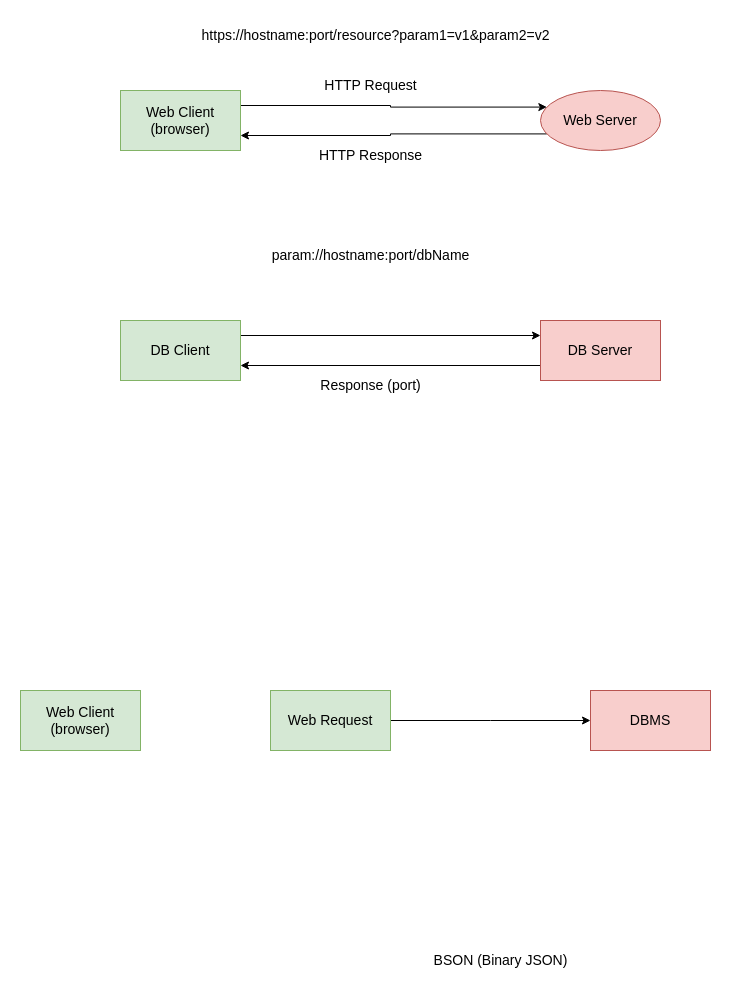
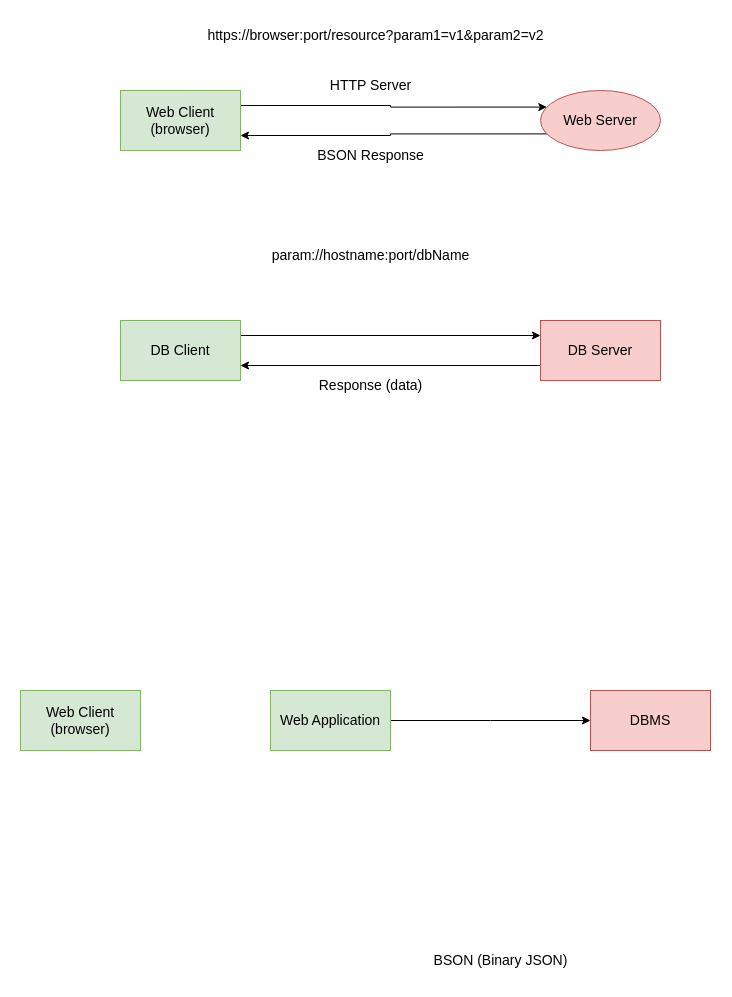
(376, 36) -> (376, 36)
(371, 86) -> (371, 86)
(371, 156) -> (371, 156)
(371, 386) -> (371, 386)
(331, 721) -> (331, 721)
